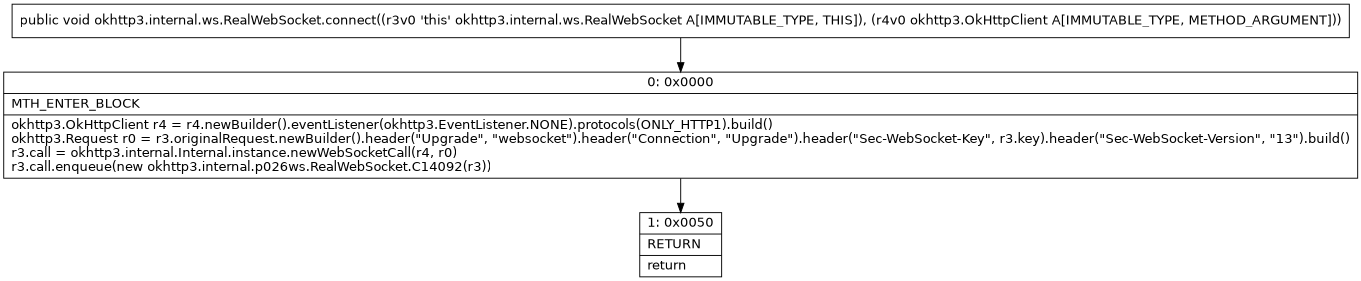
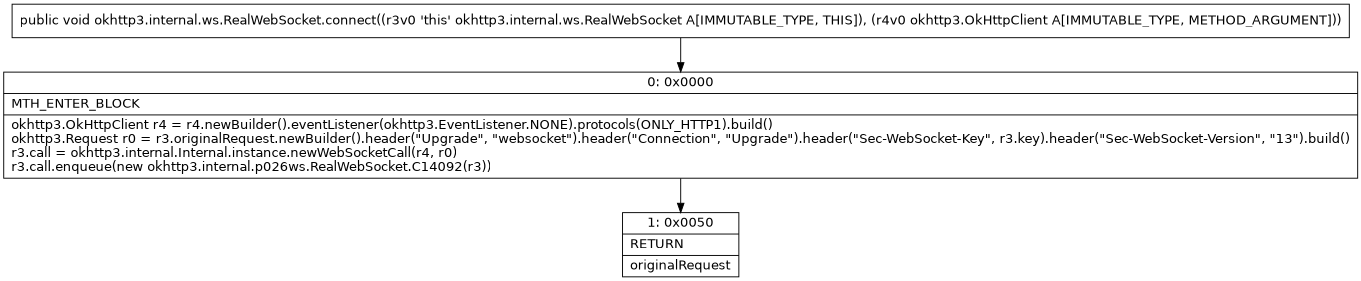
(667, 266) -> (681, 266)
